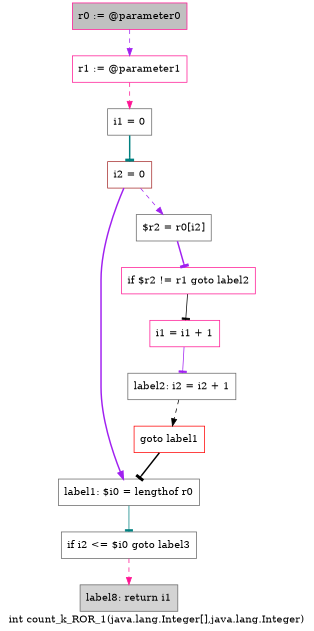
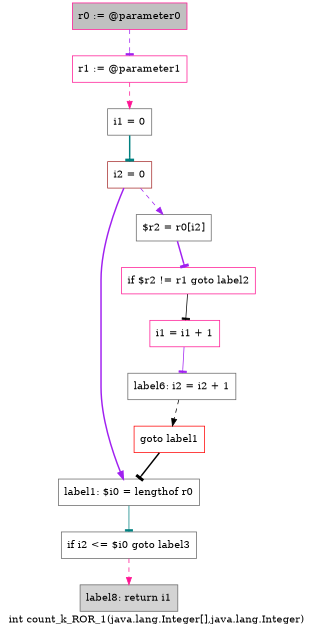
(130, 39) -> (130, 41)
(182, 386) -> (182, 386)
